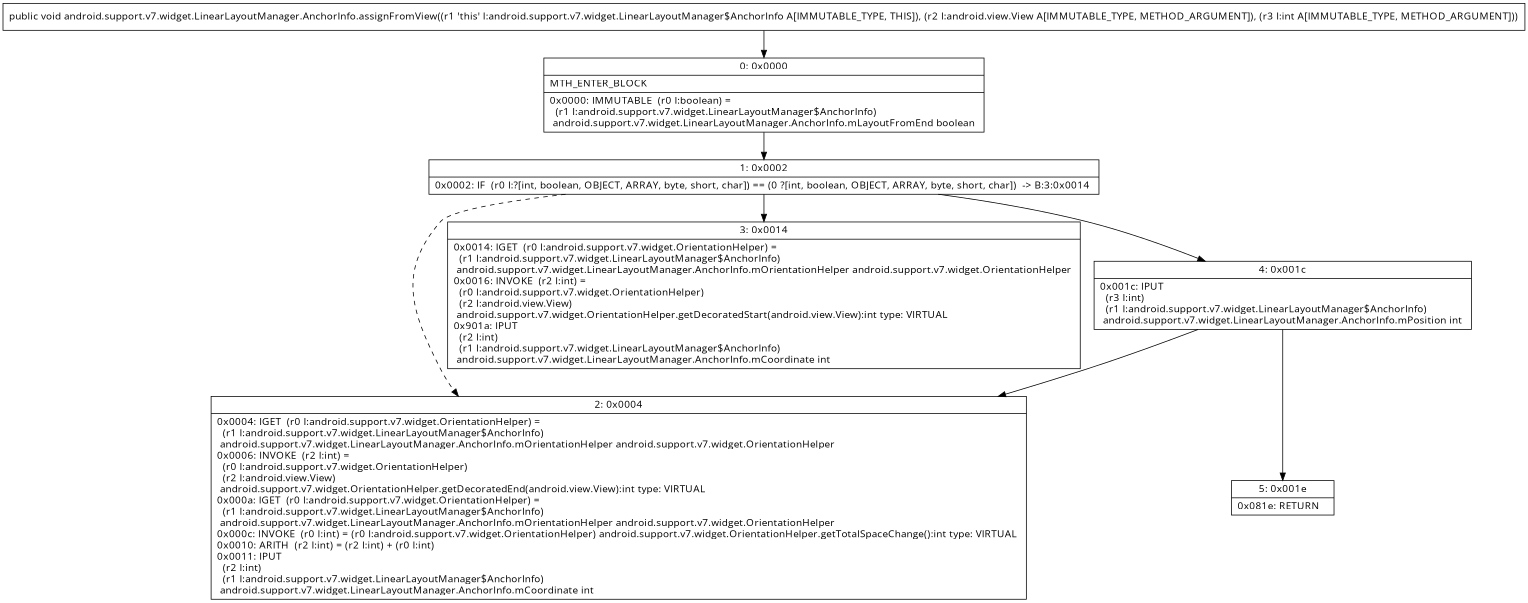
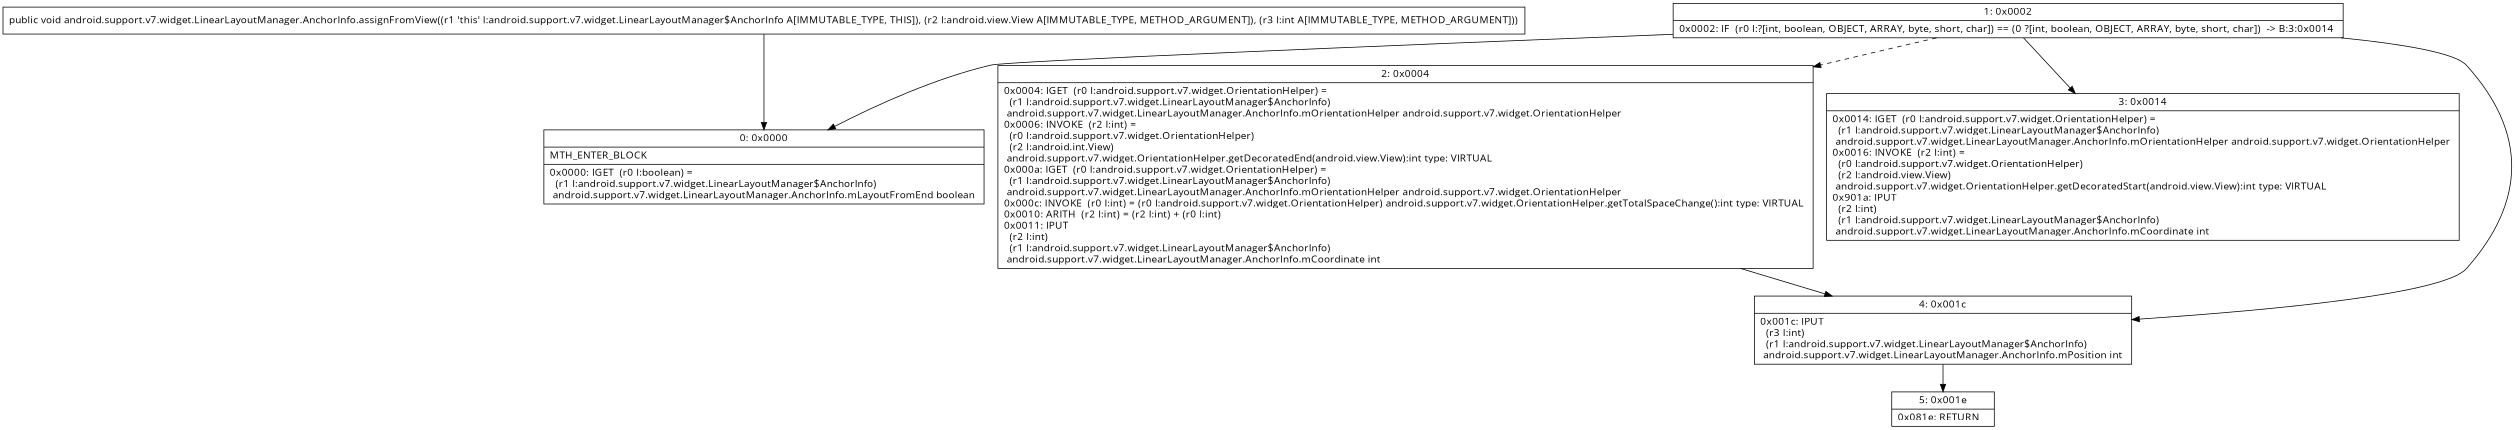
(642, 101) -> (623, 173)
(764, 142) -> (1248, 52)
(1103, 364) -> (1783, 281)
(277, 478) -> (1059, 147)
